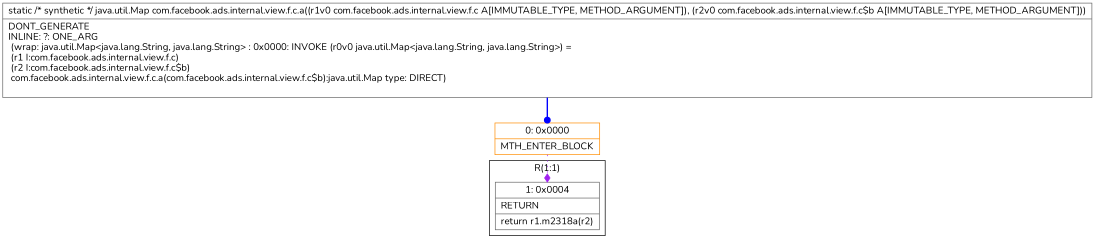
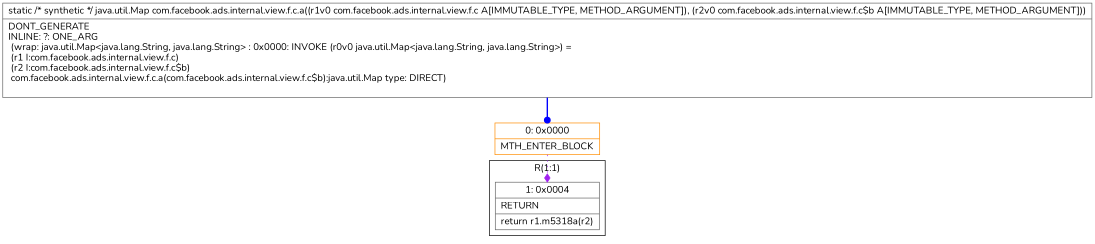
(547, 221) -> (547, 221)
